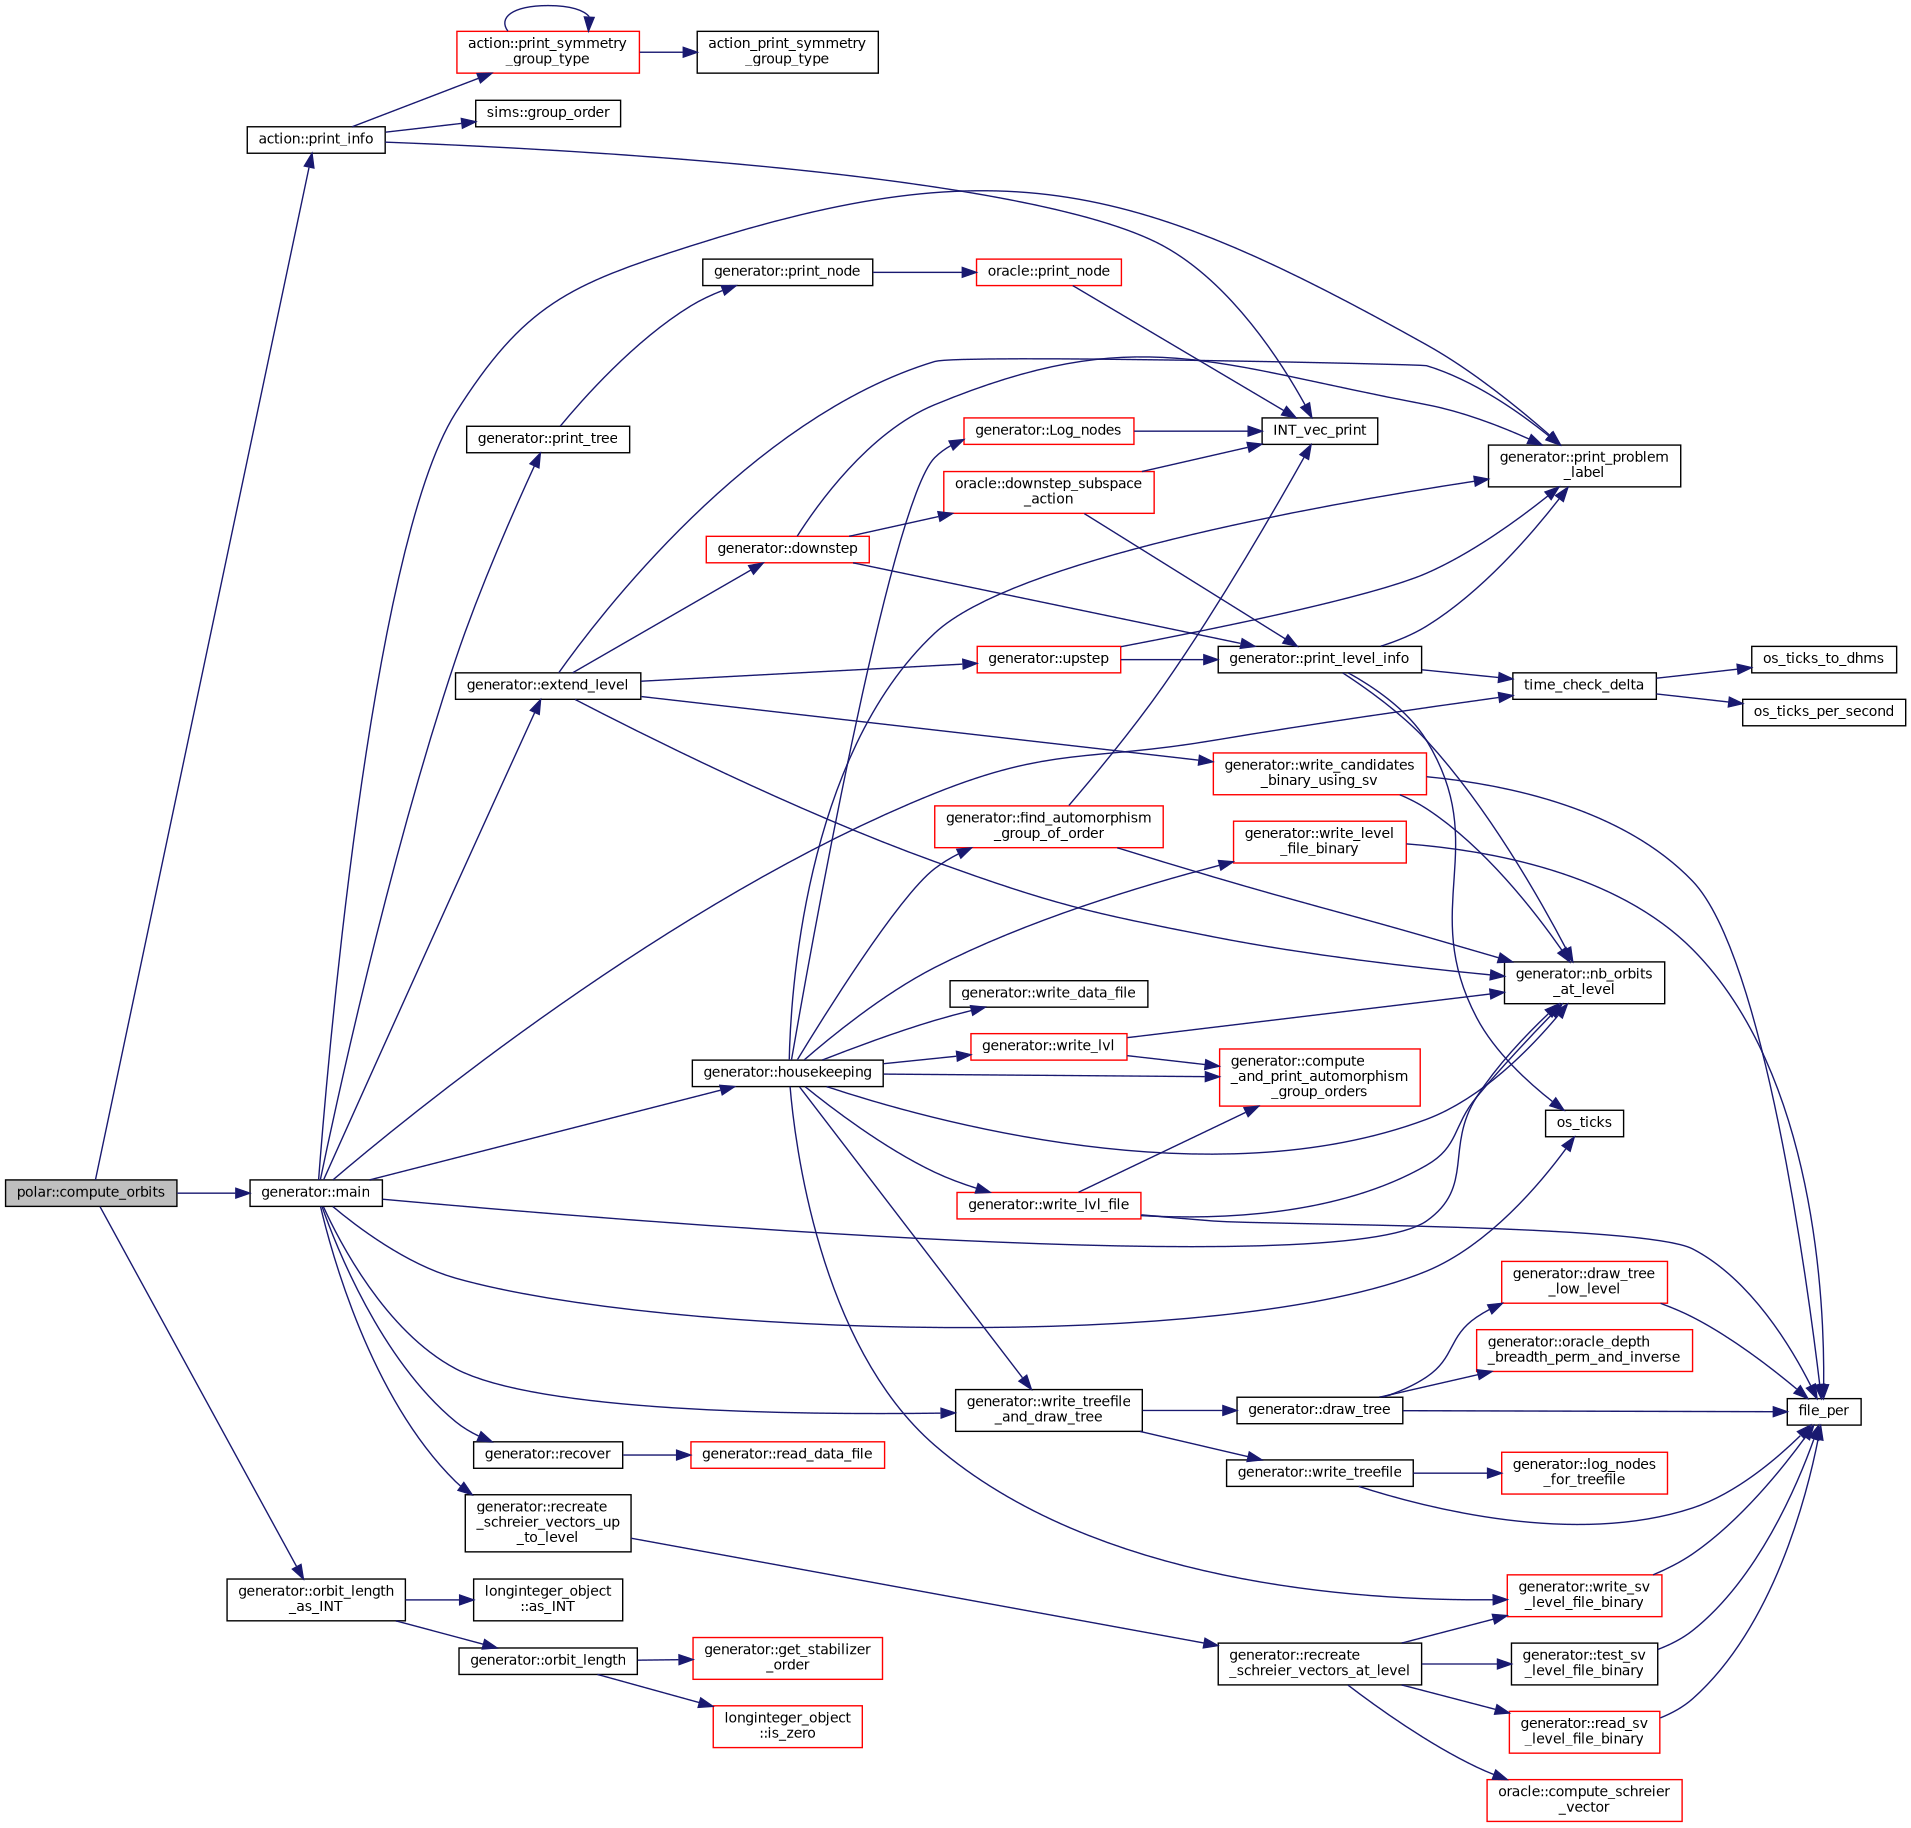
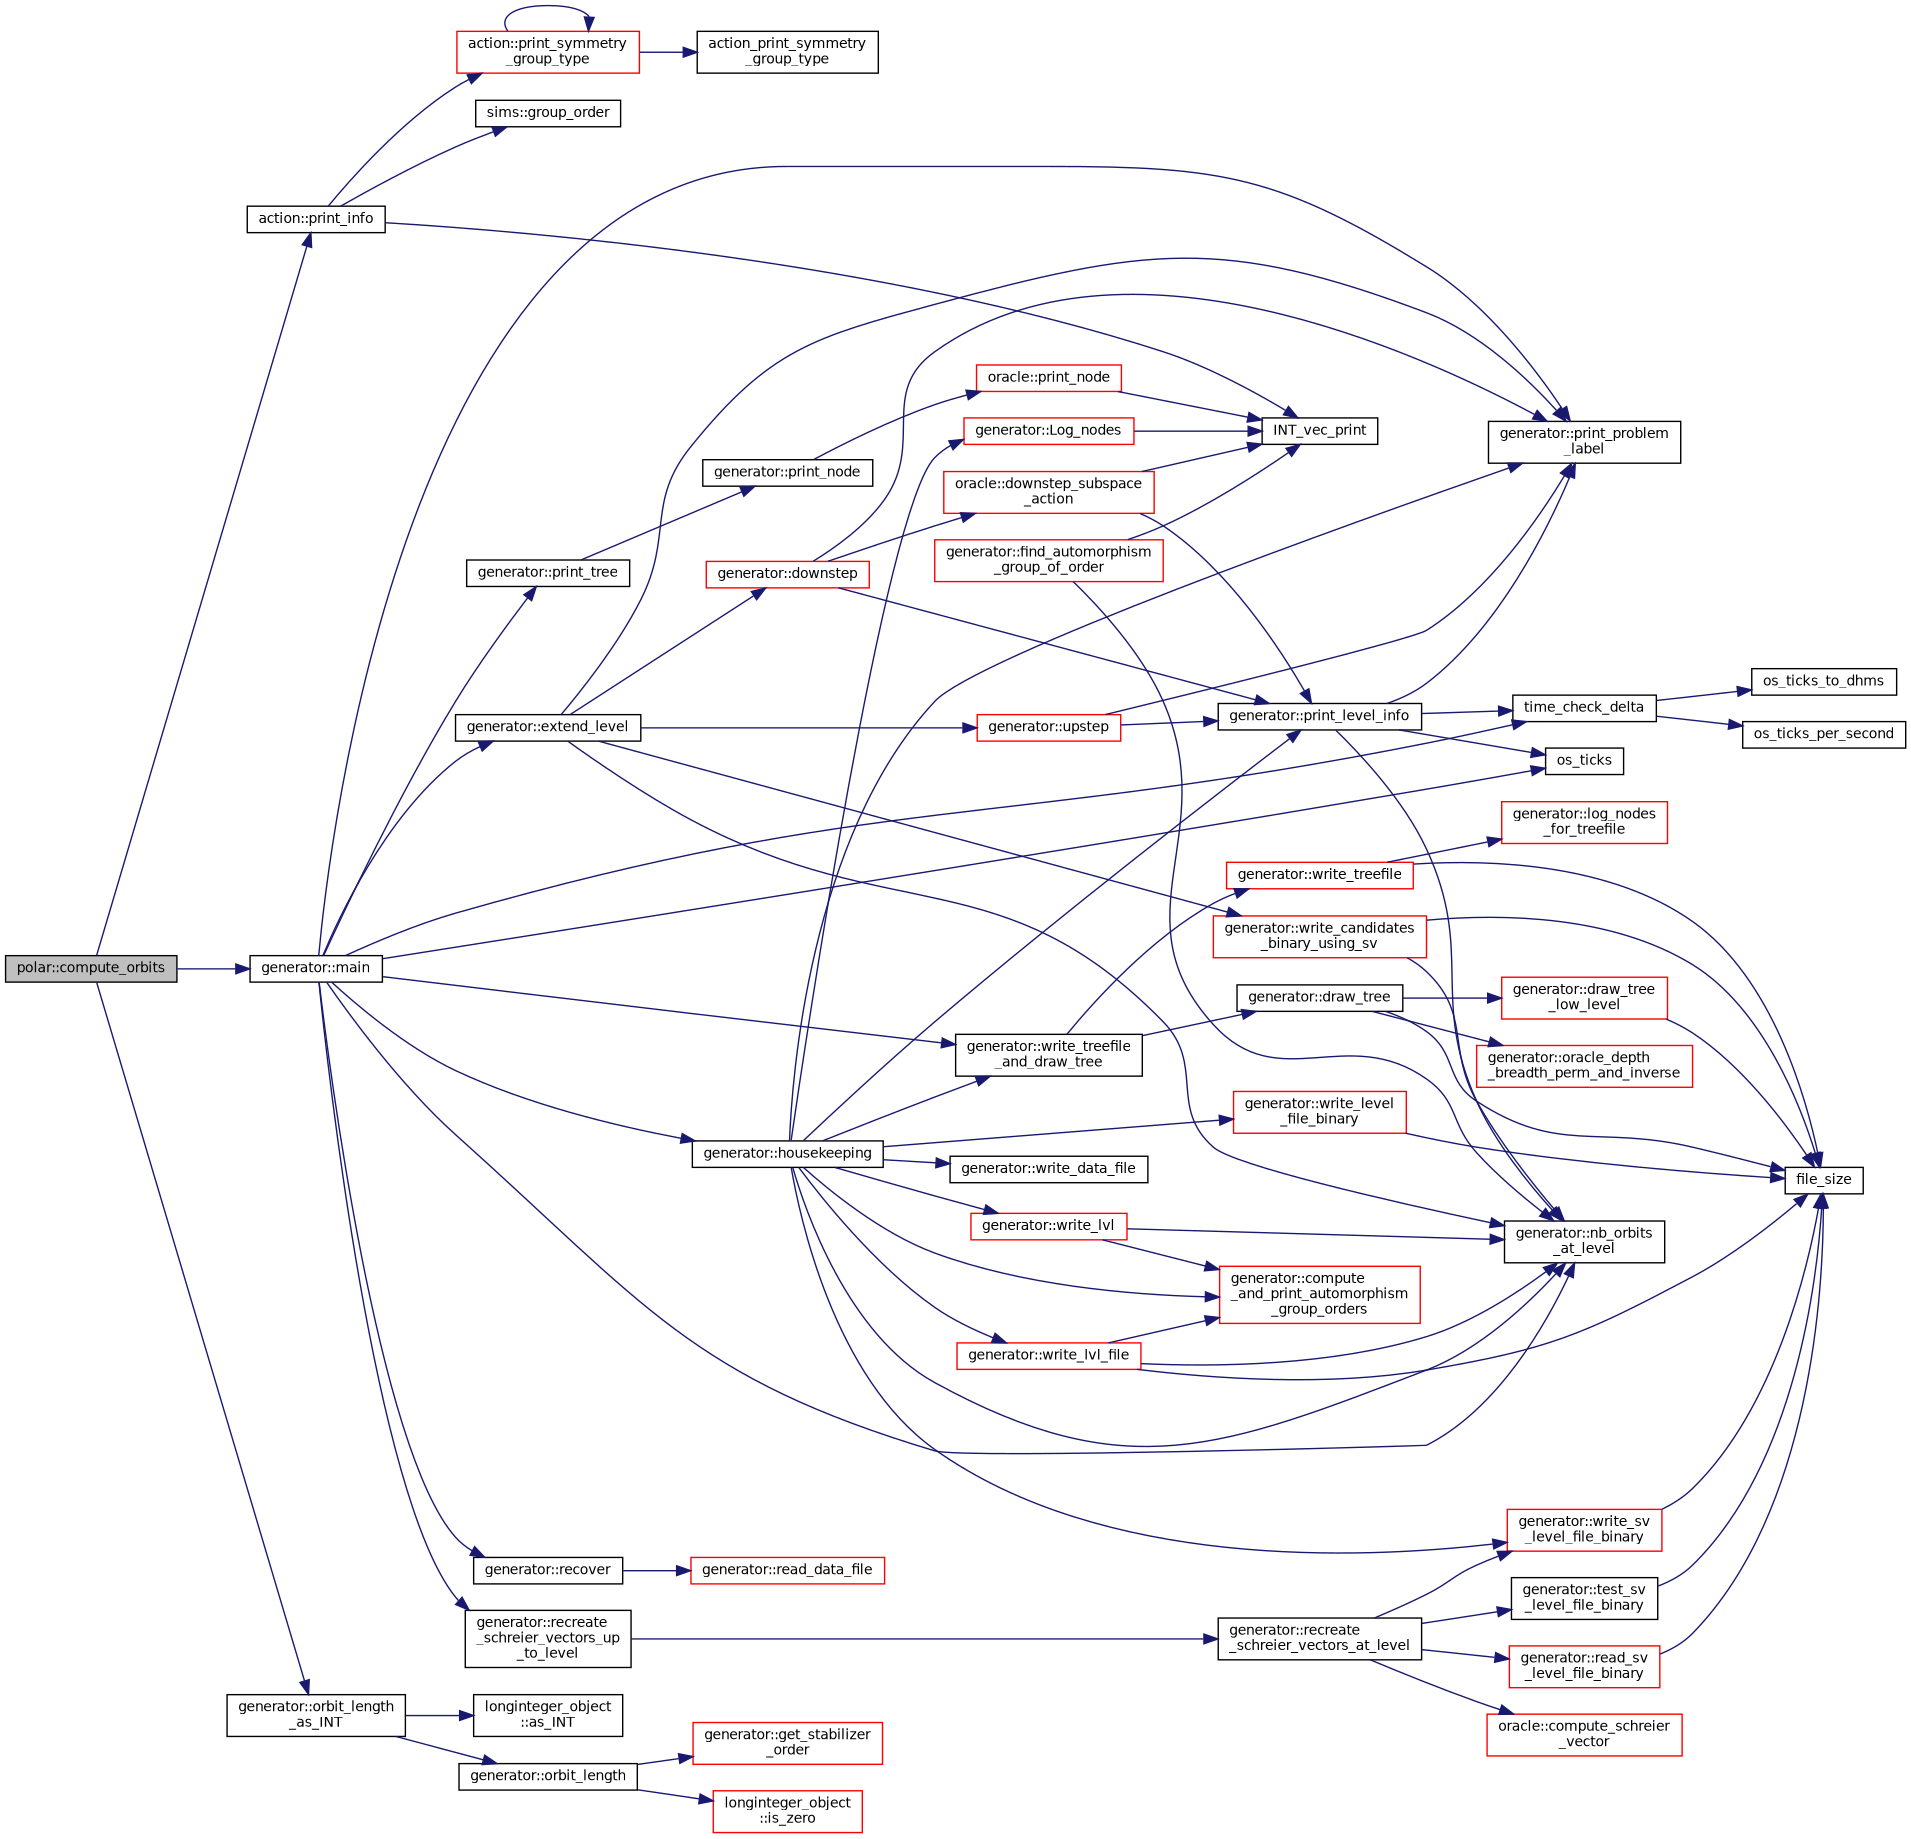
(869, 949) -> (1029, 943)
(1824, 1412) -> (1824, 1181)
(1320, 1473) -> (1320, 876)
